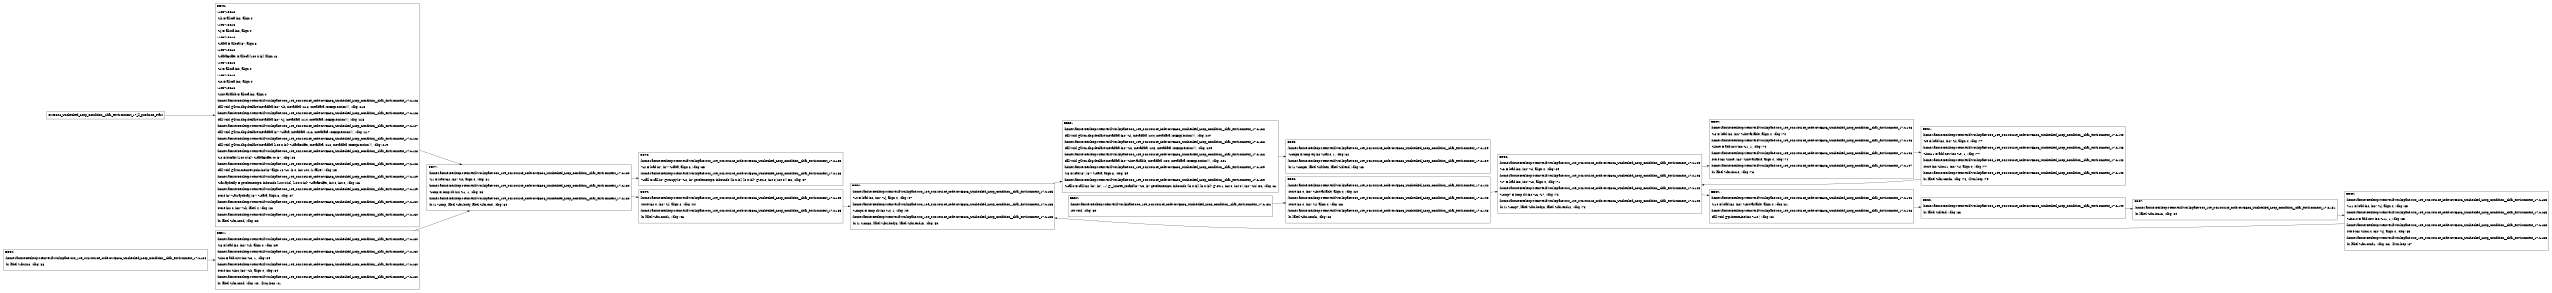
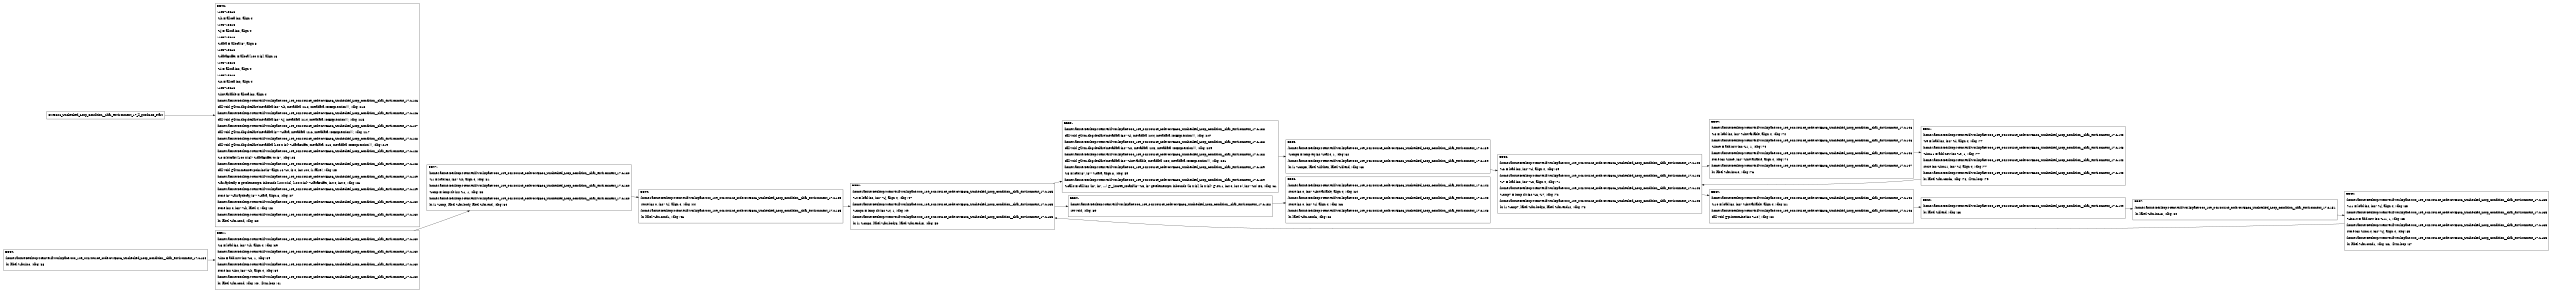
(440, 157) -> none
(741, 169) -> none
(1493, 192) -> (1493, 170)
none -> (1060, 206)
